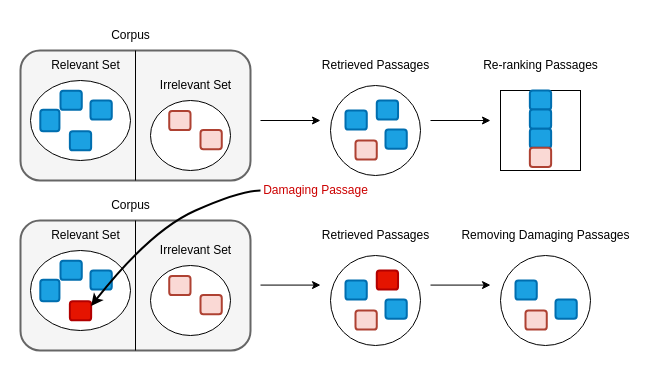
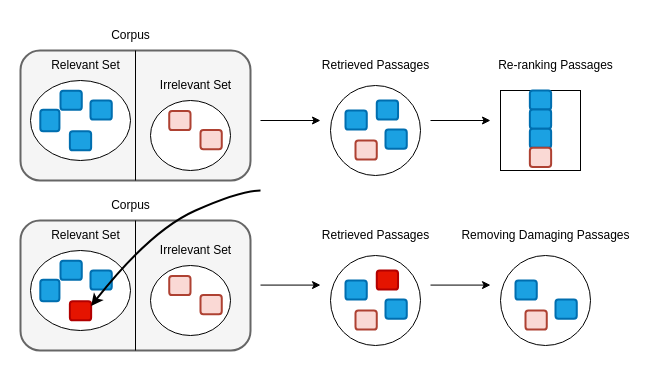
(541, 66) -> (556, 66)
(316, 191) -> none
